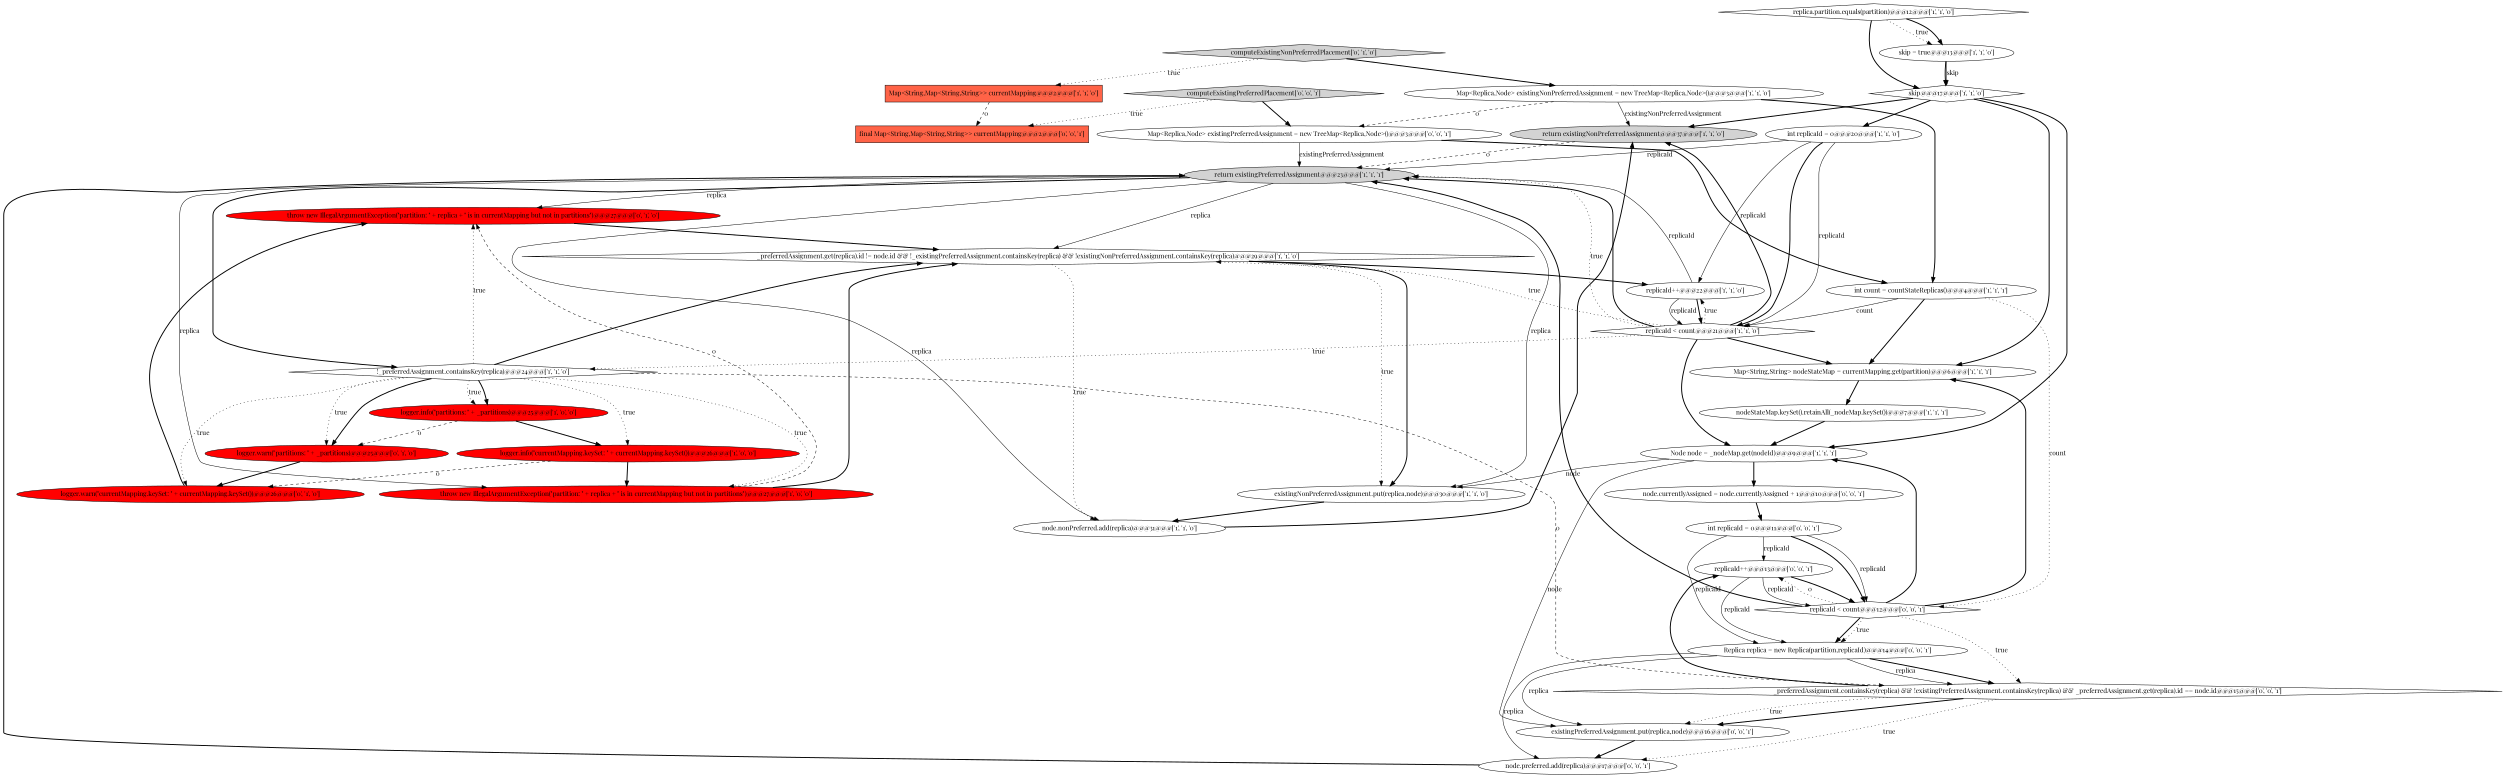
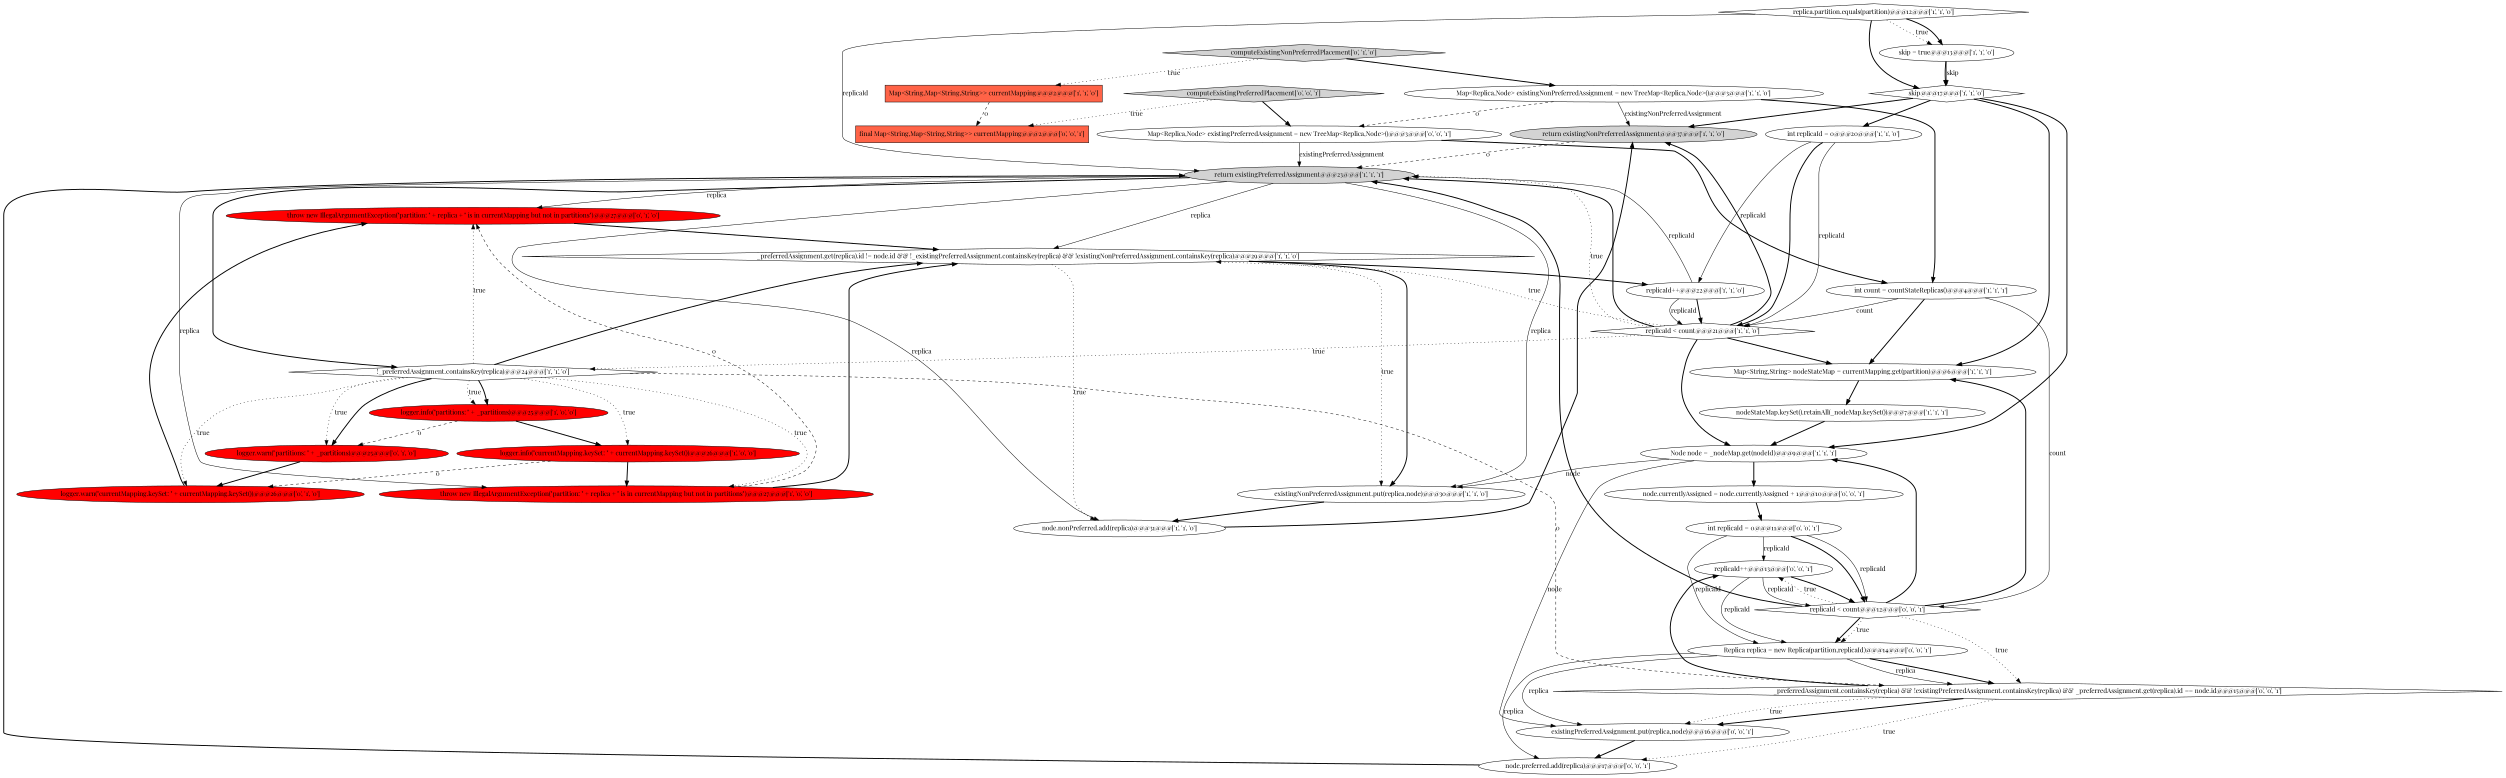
(1589, 156) -> (1078, 31)
(1705, 313) -> none
(2049, 474) -> (2049, 474)
(1810, 590) -> (1810, 590)
